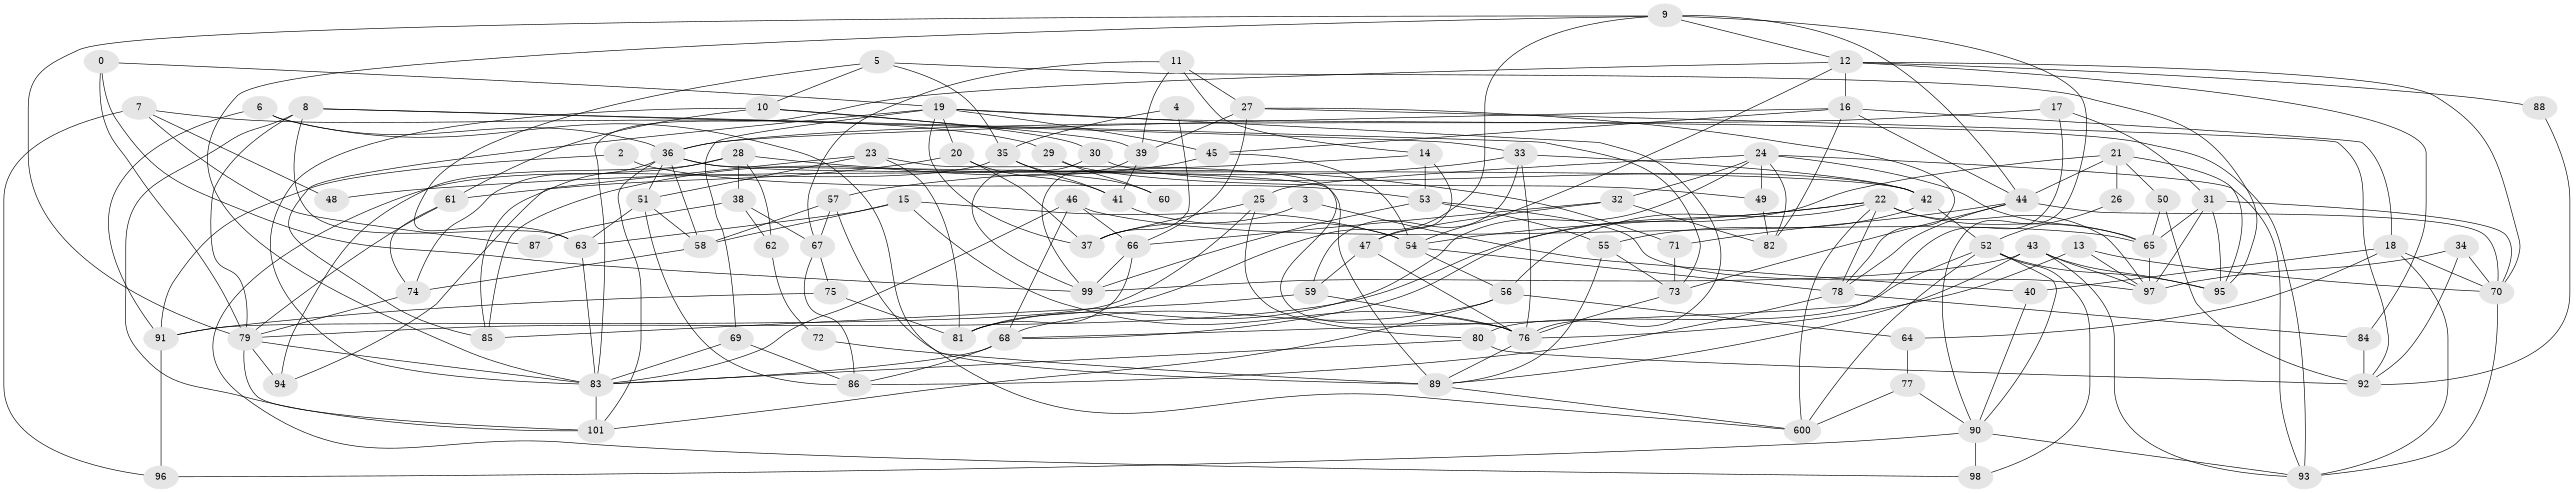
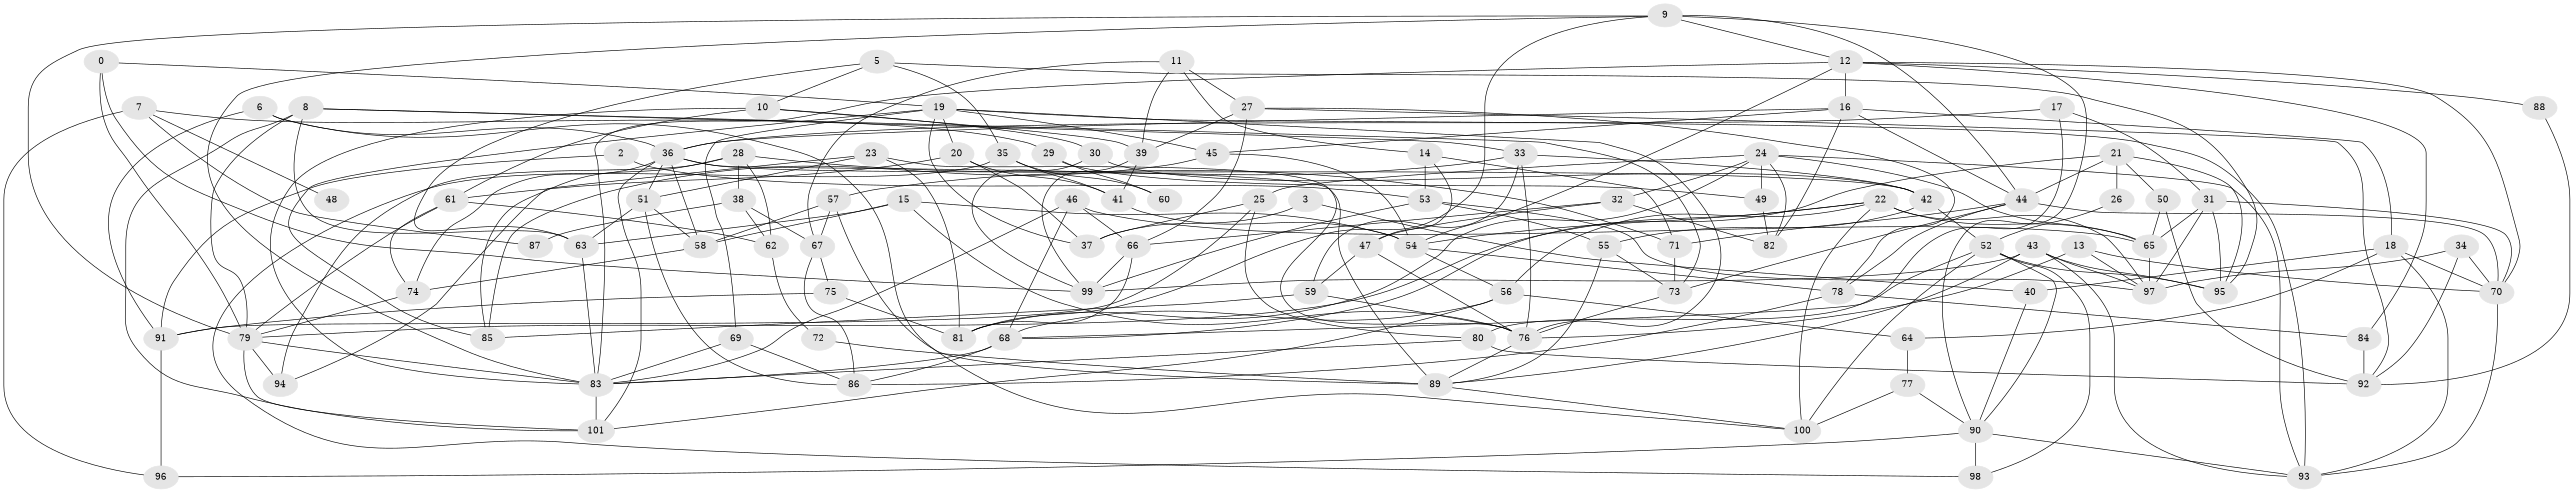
(1177, 108) -> none
(878, 173) -> (1601, 182)
none -> (612, 218)
(1859, 246) -> none
(1802, 431) -> (1802, 431)
